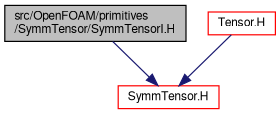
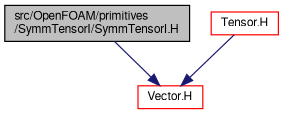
(95, 23) -> (97, 23)
(169, 97) -> (170, 97)
